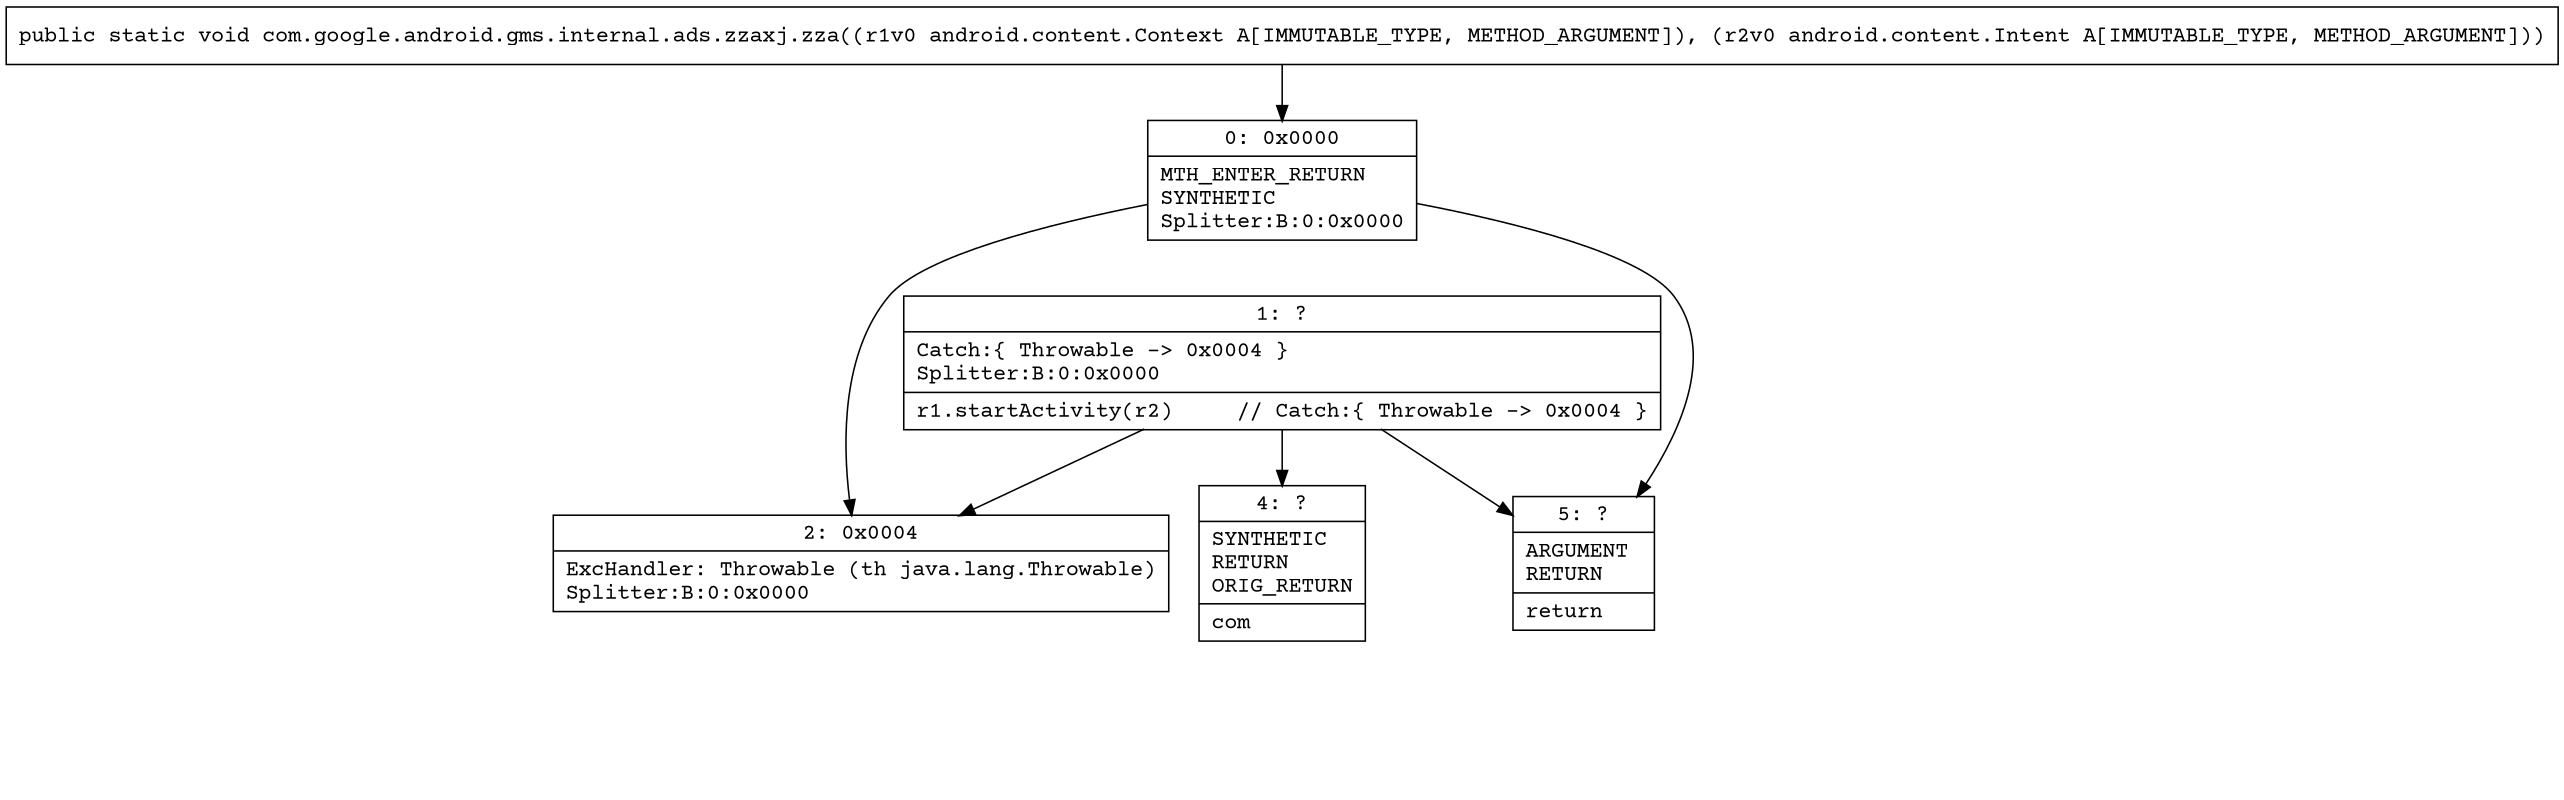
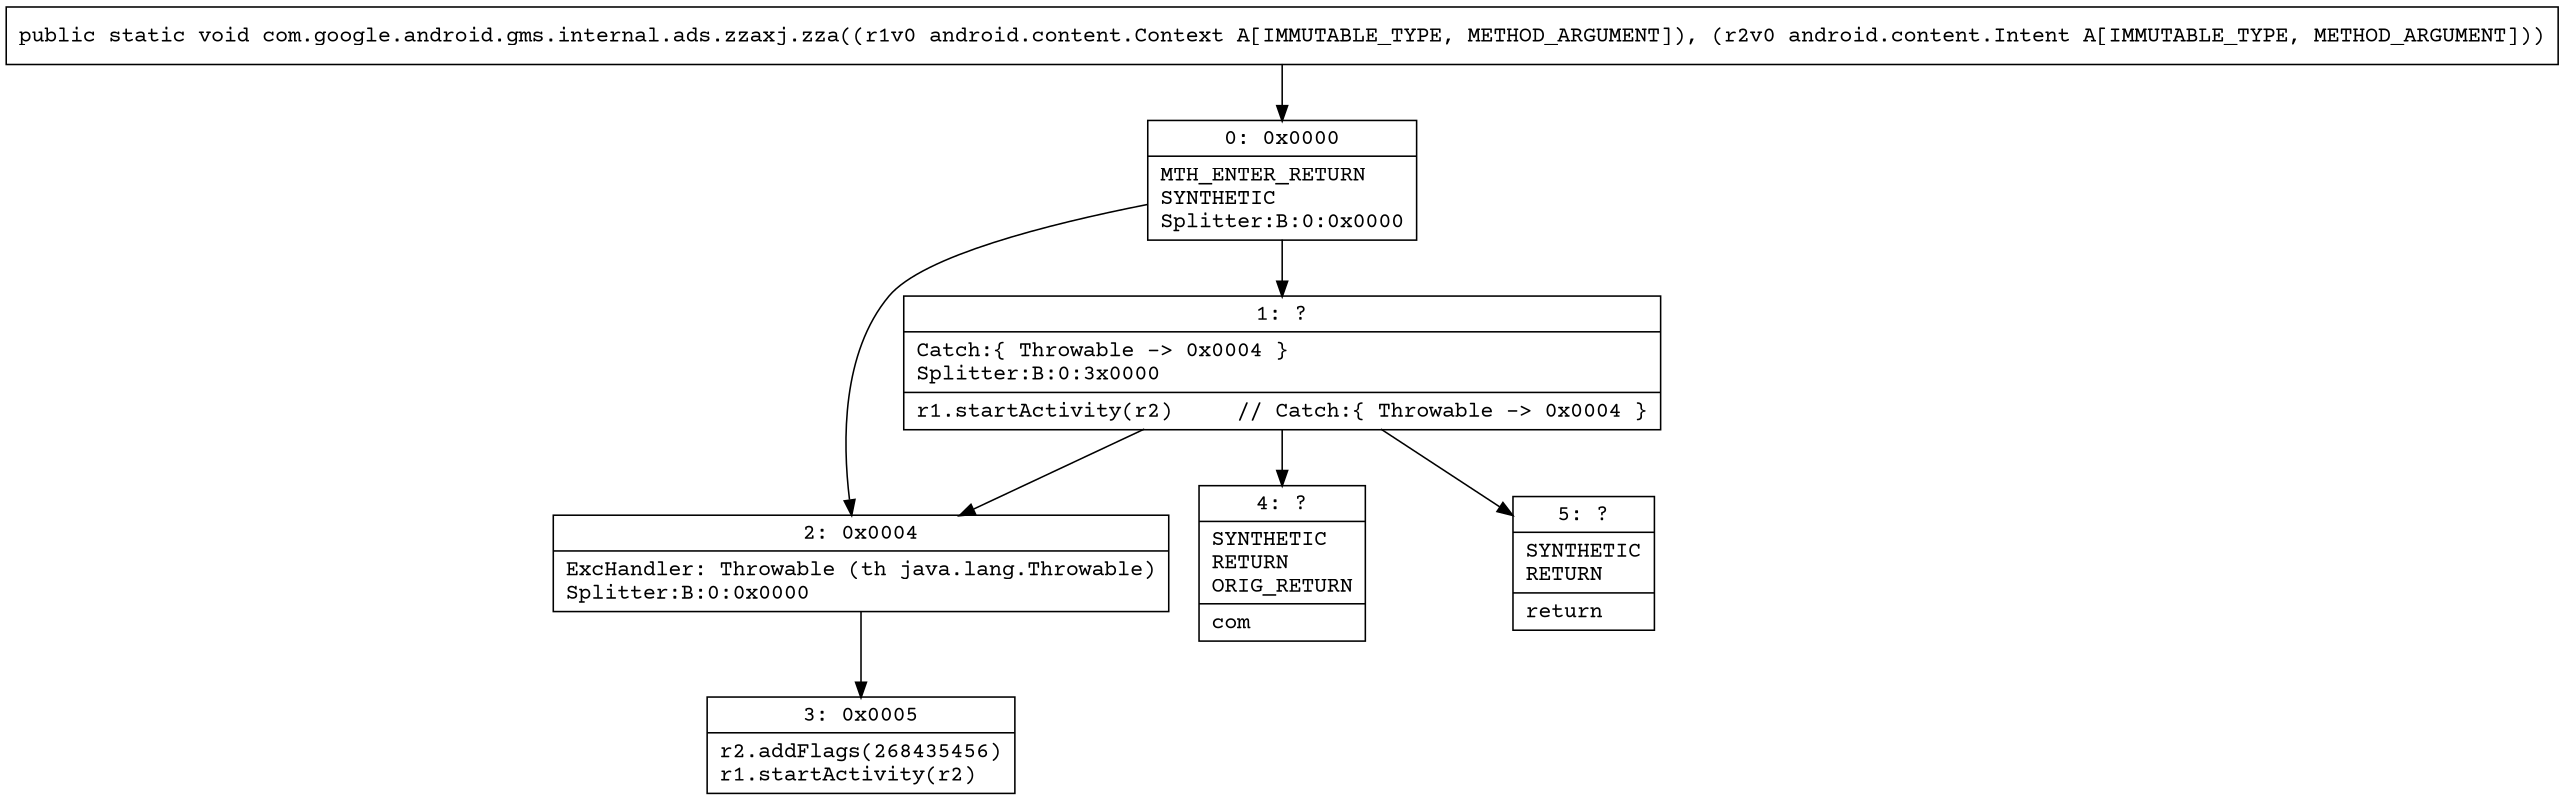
(1645, 273) -> (1282, 260)
(1038, 373) -> (1038, 373)
(1577, 550) -> (1584, 550)
none -> (861, 745)
